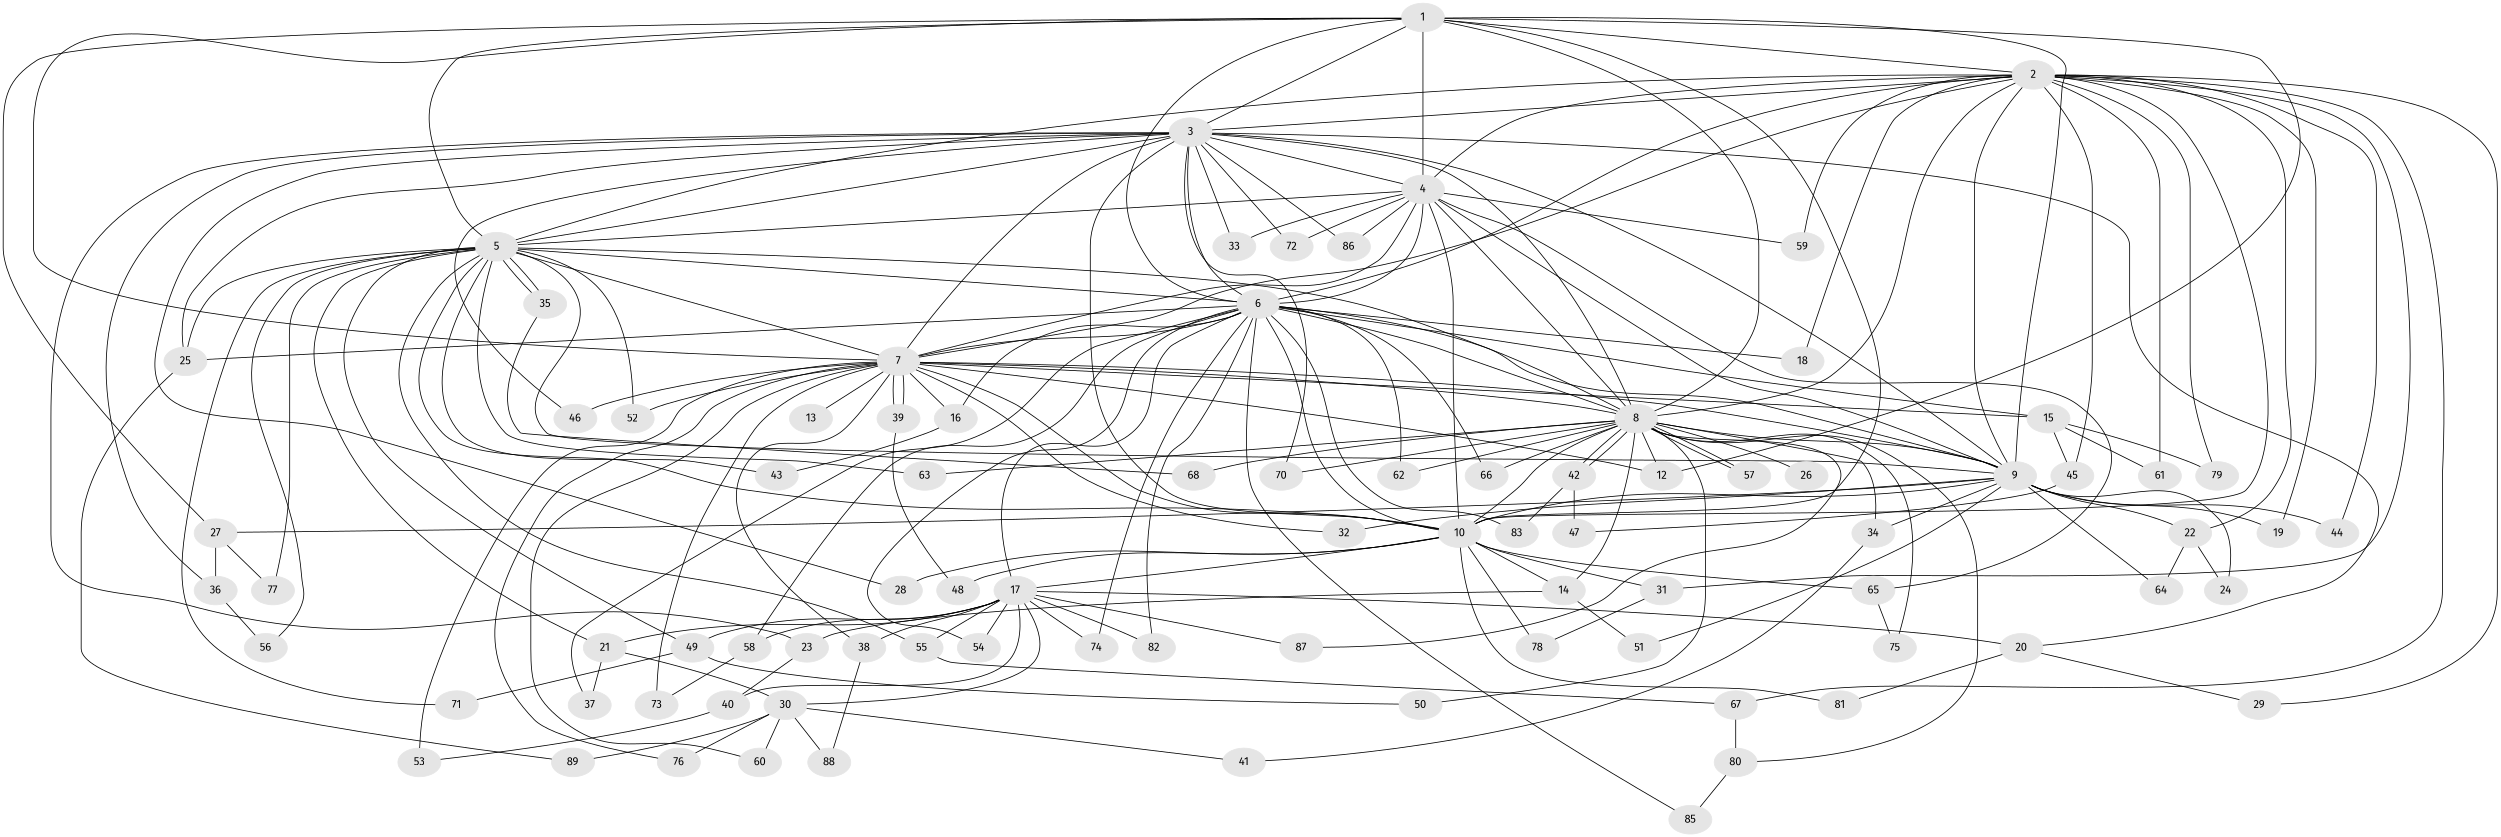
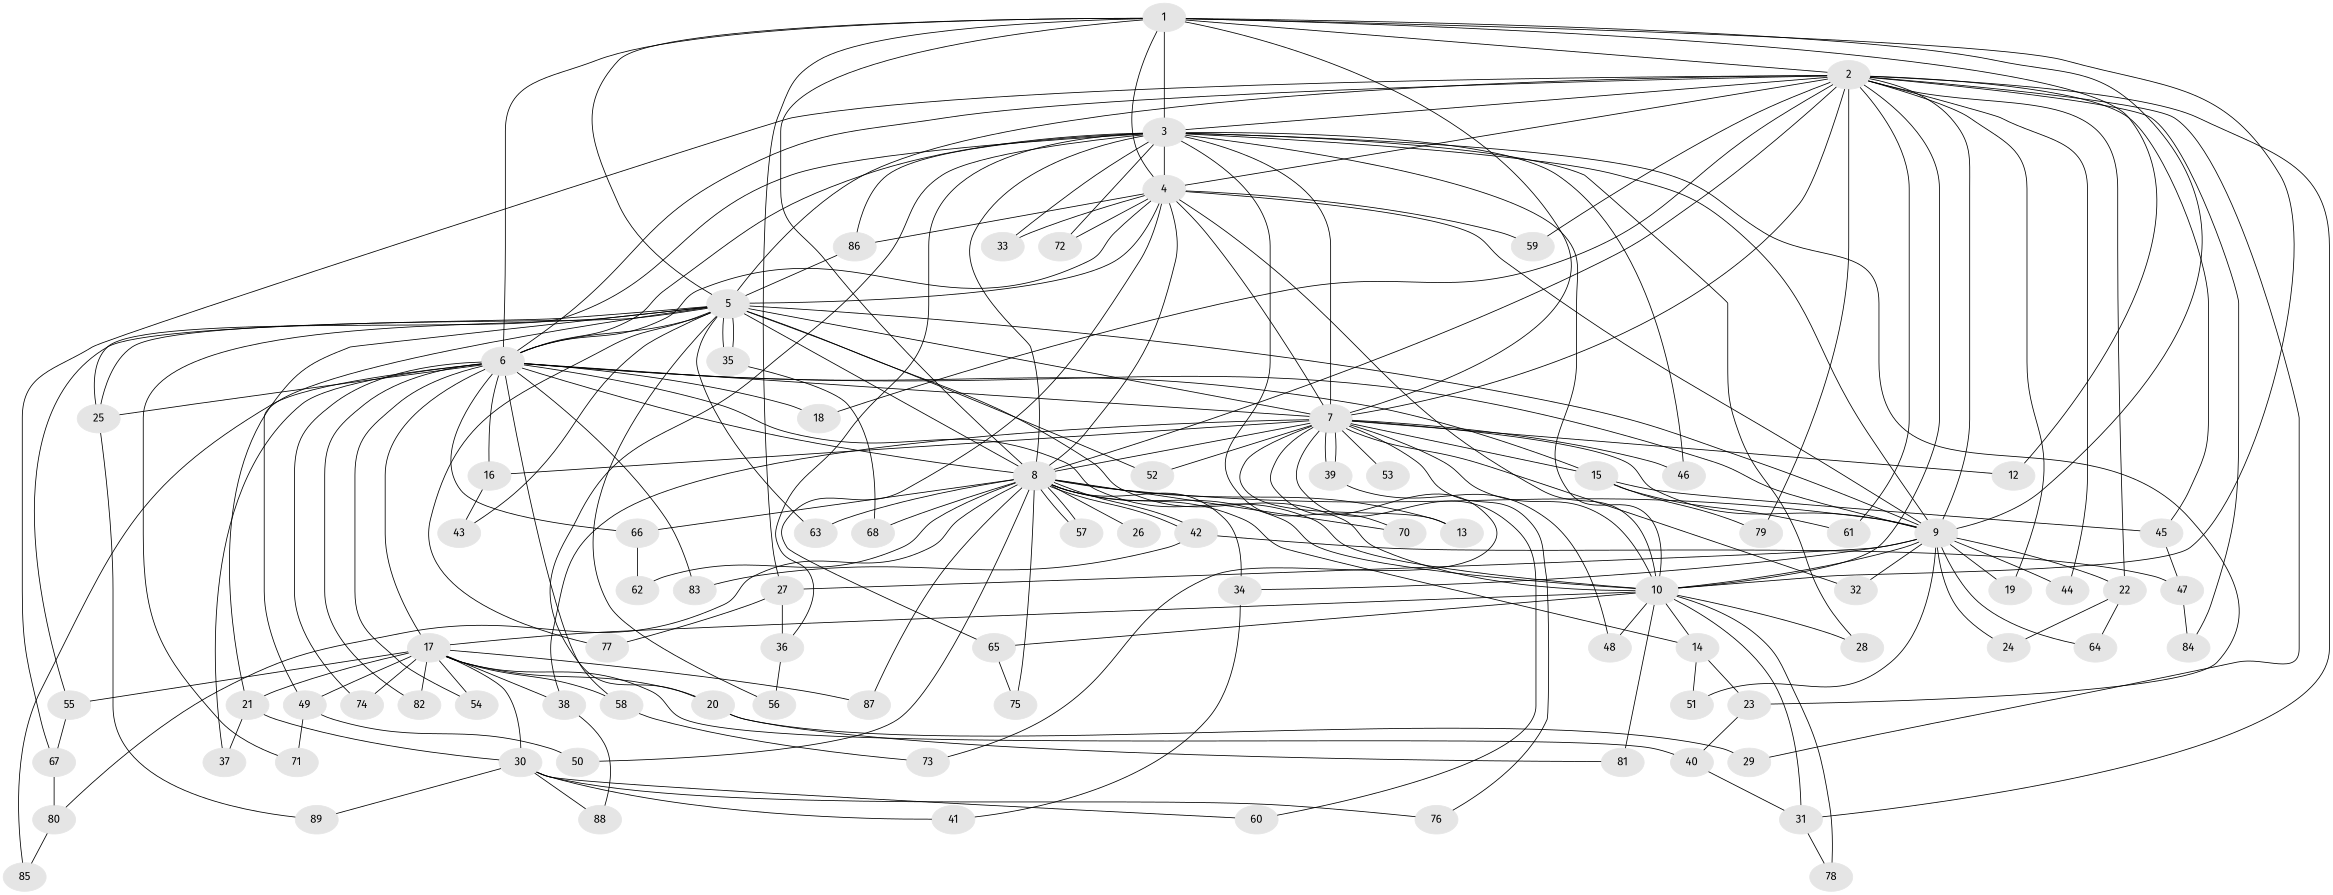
(844, 189) -> (791, 275)
(1378, 353) -> (637, 562)
(1649, 447) -> (1251, 497)
none -> (2189, 648)
(562, 743) -> (1746, 791)
